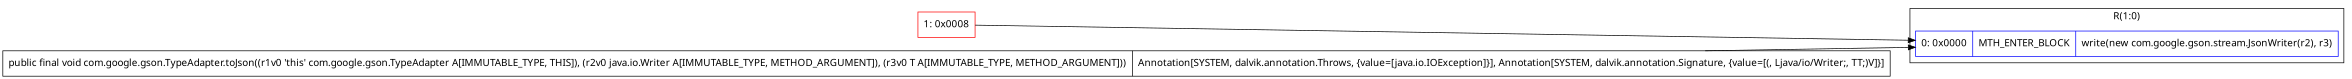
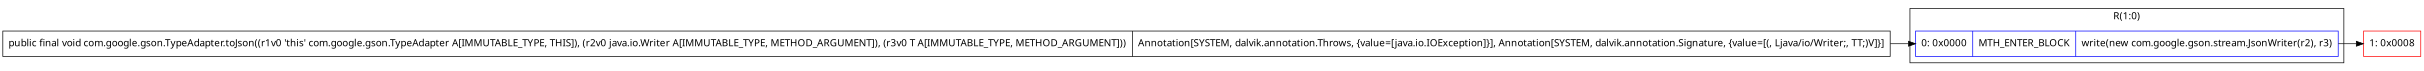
(1442, 33) -> (2348, 44)
